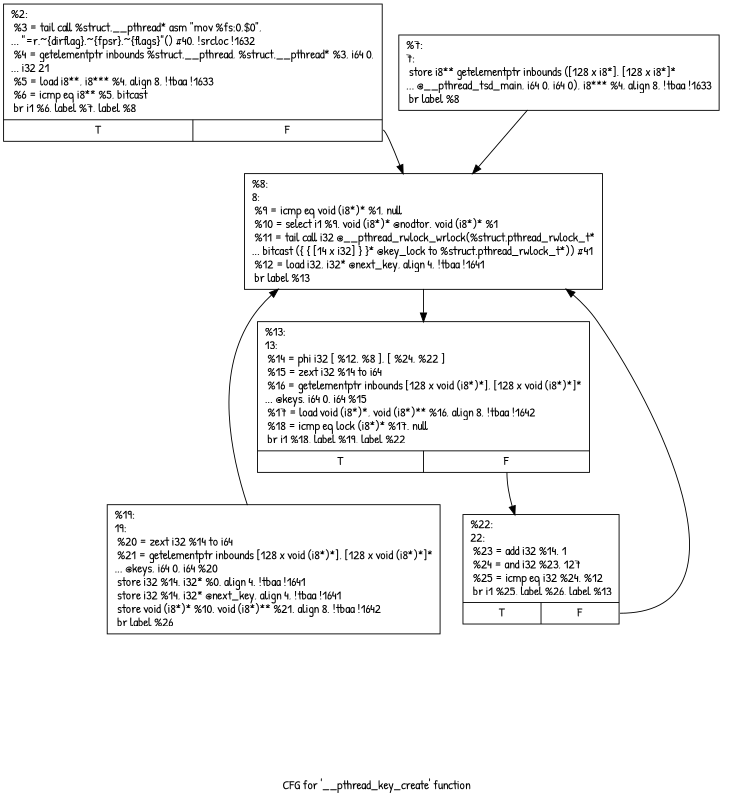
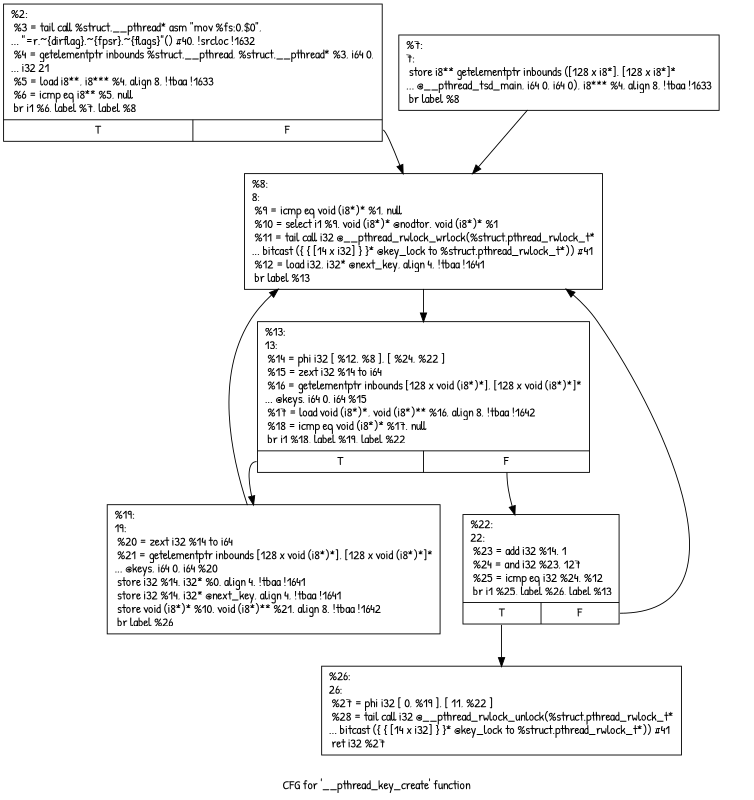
(79, 95) -> (72, 95)
(346, 426) -> (346, 426)
none -> (249, 477)
none -> (502, 711)
